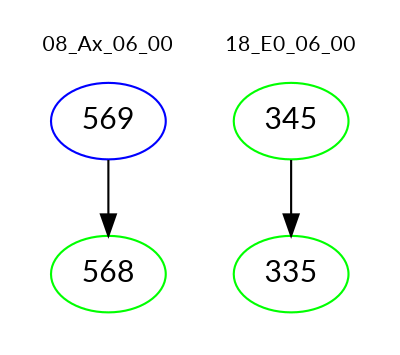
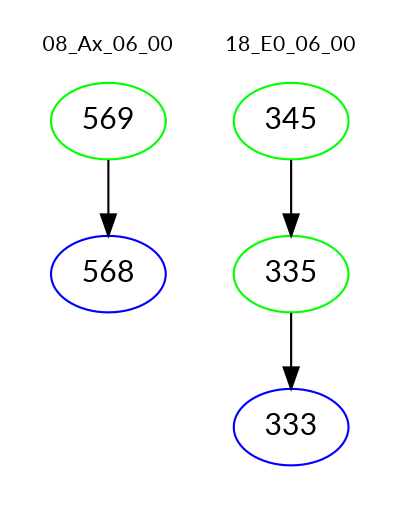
(108, 121) -> (108, 121)
(108, 274) -> (108, 274)
none -> (291, 427)
